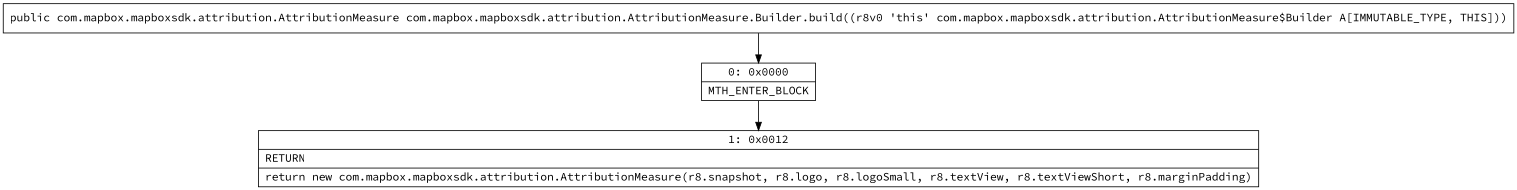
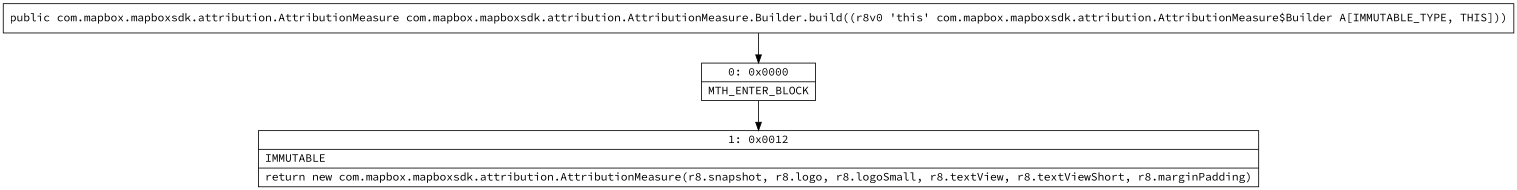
(285, 158) -> (295, 158)
